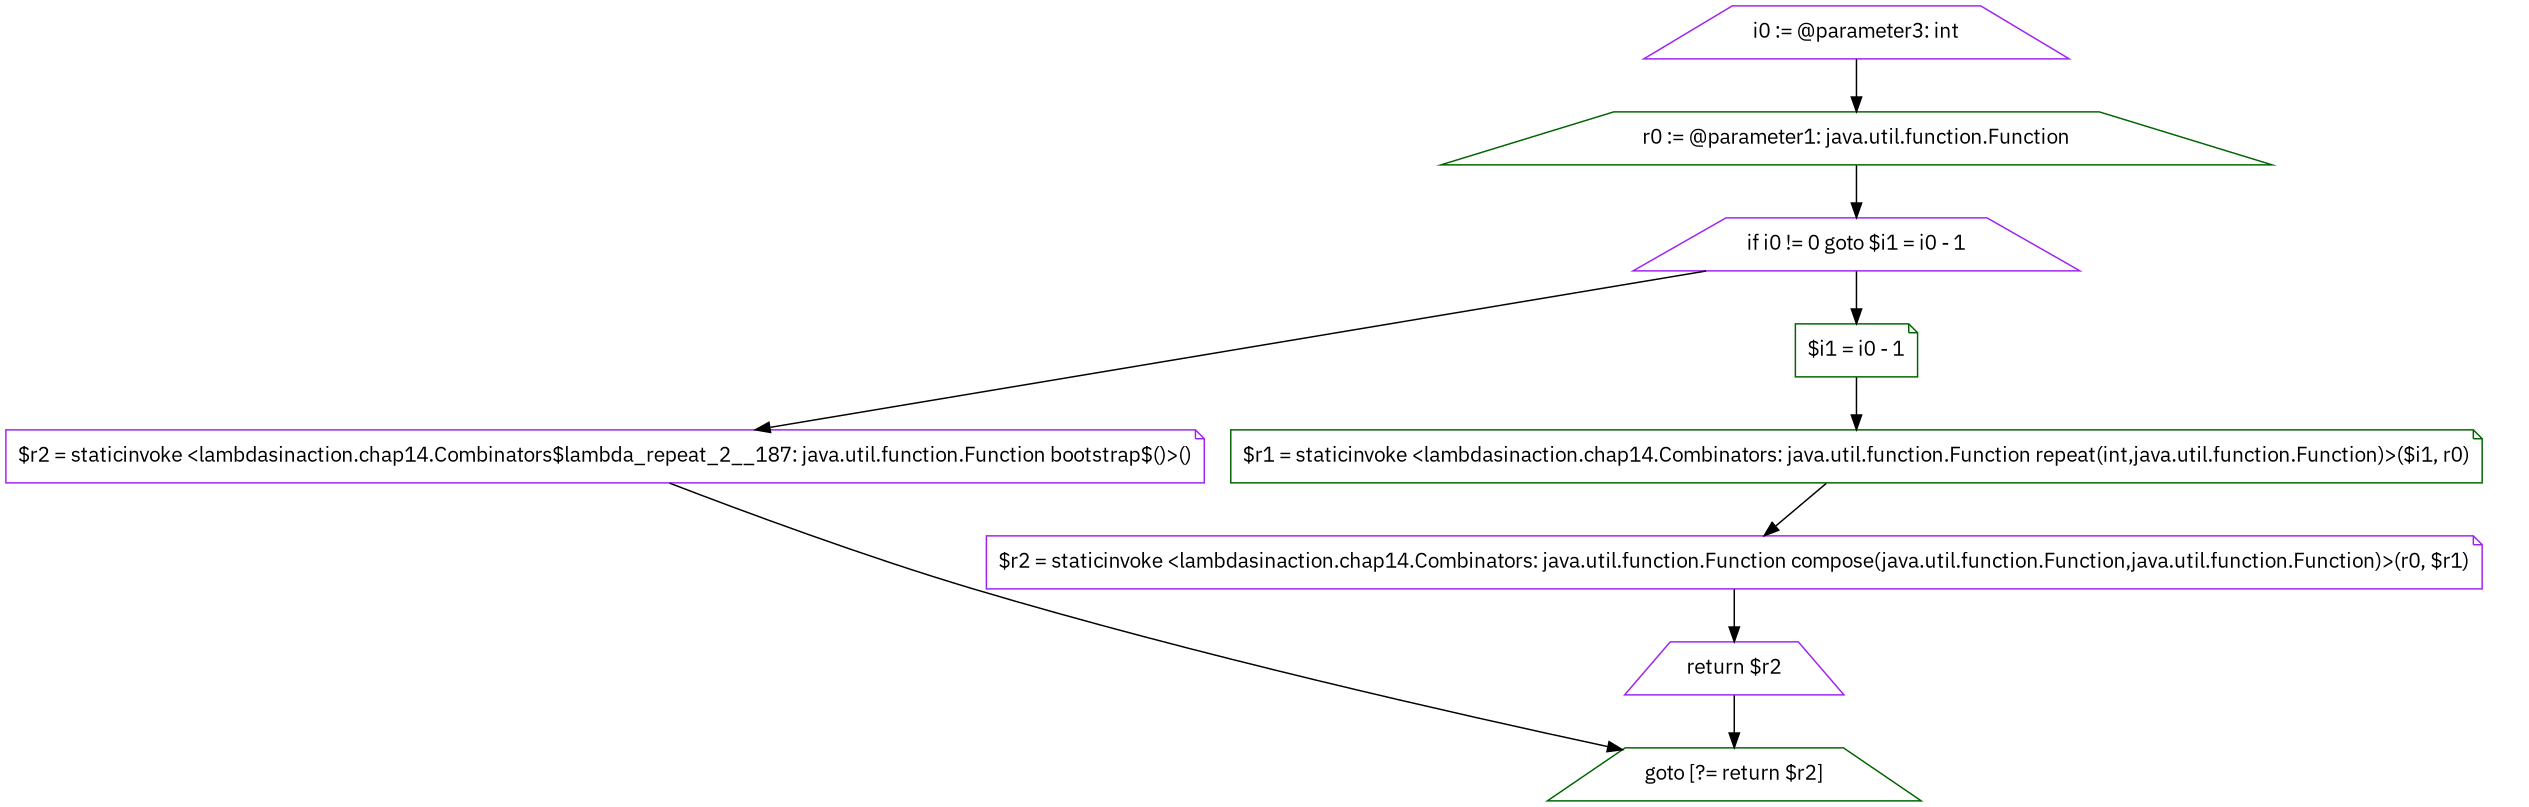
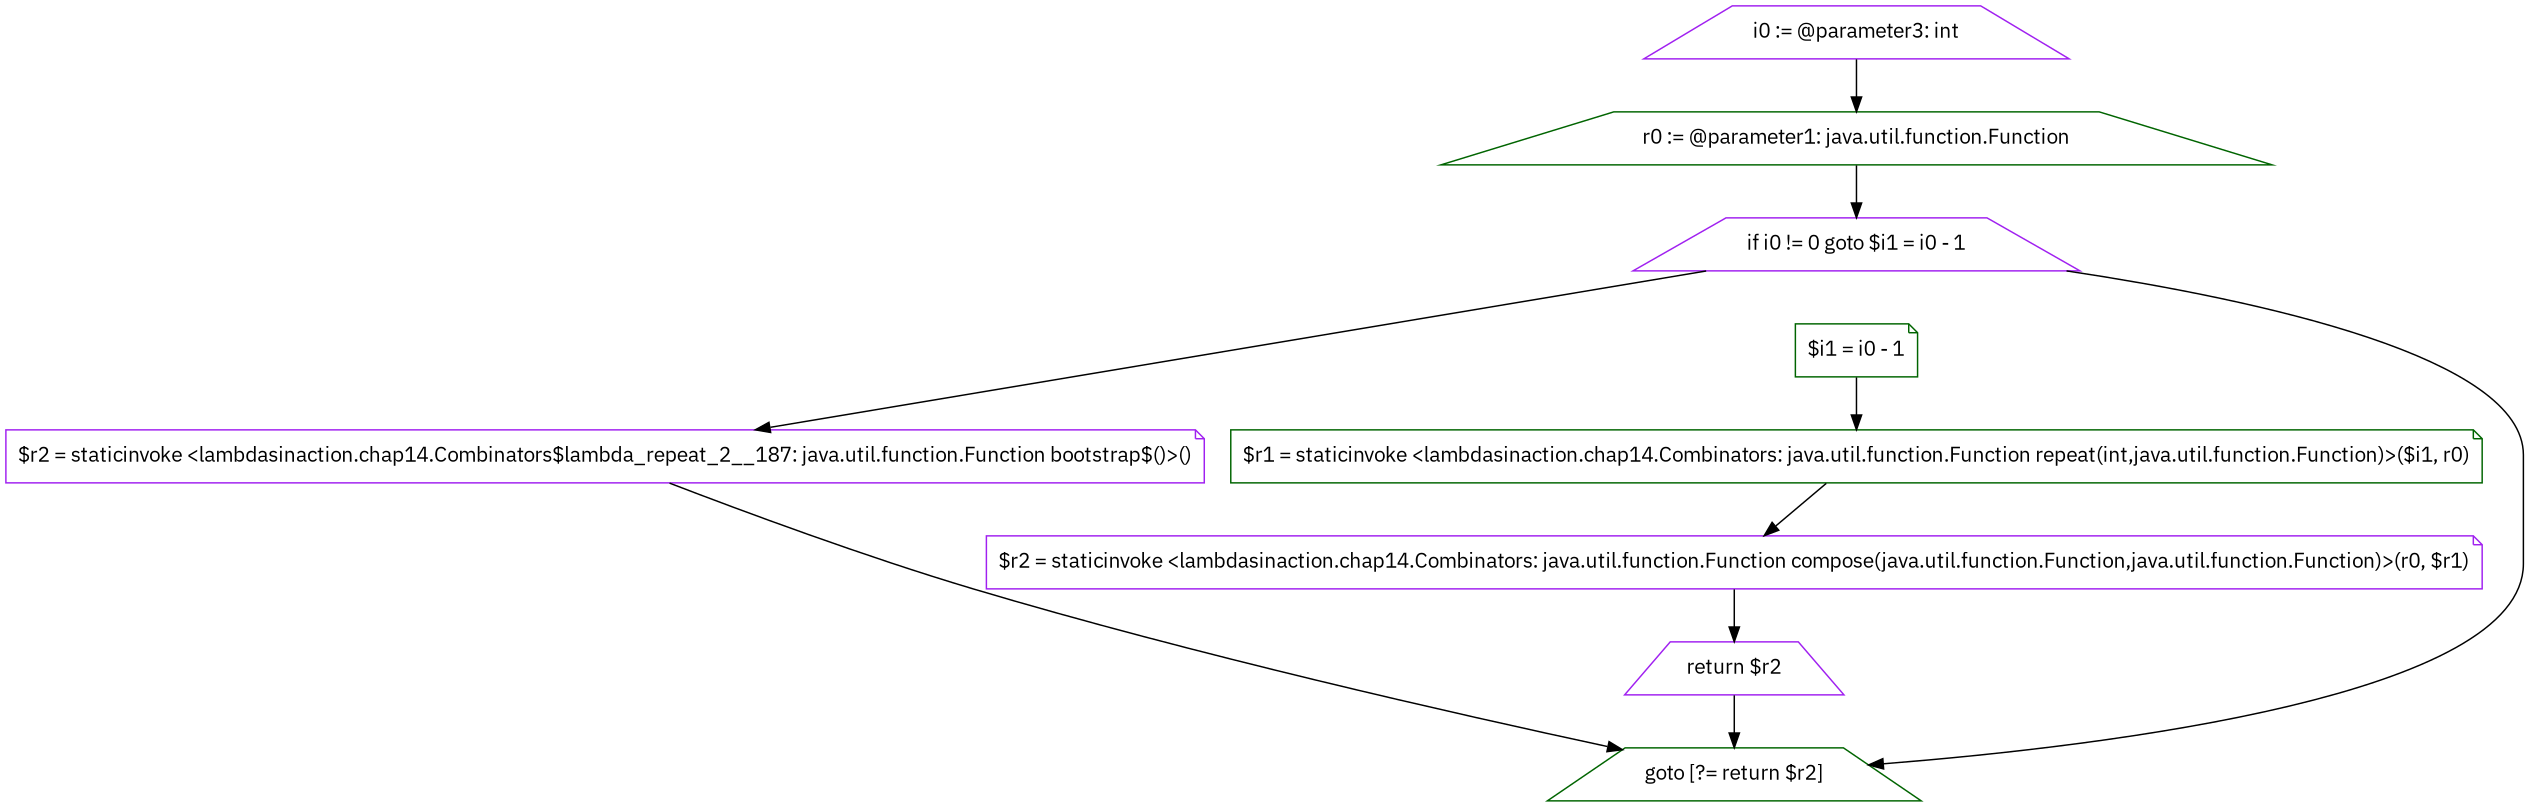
(1856, 290) -> (2509, 599)
